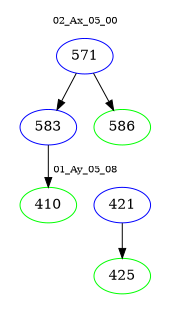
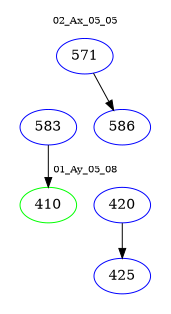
(85, 21) -> (85, 21)
(69, 87) -> none
(122, 127) -> (122, 127)
(122, 205) -> (122, 205)
(122, 276) -> (122, 276)
